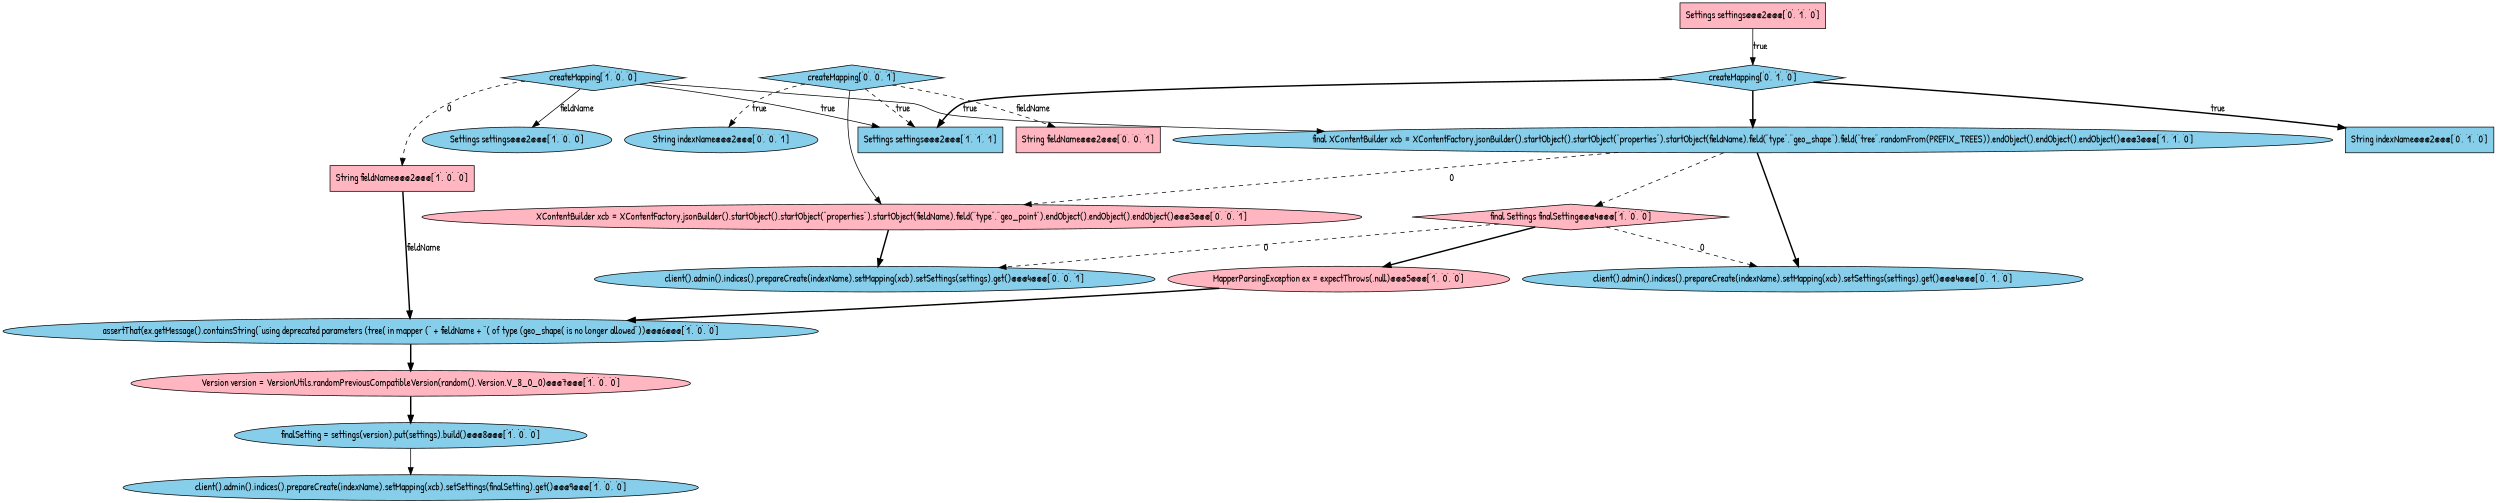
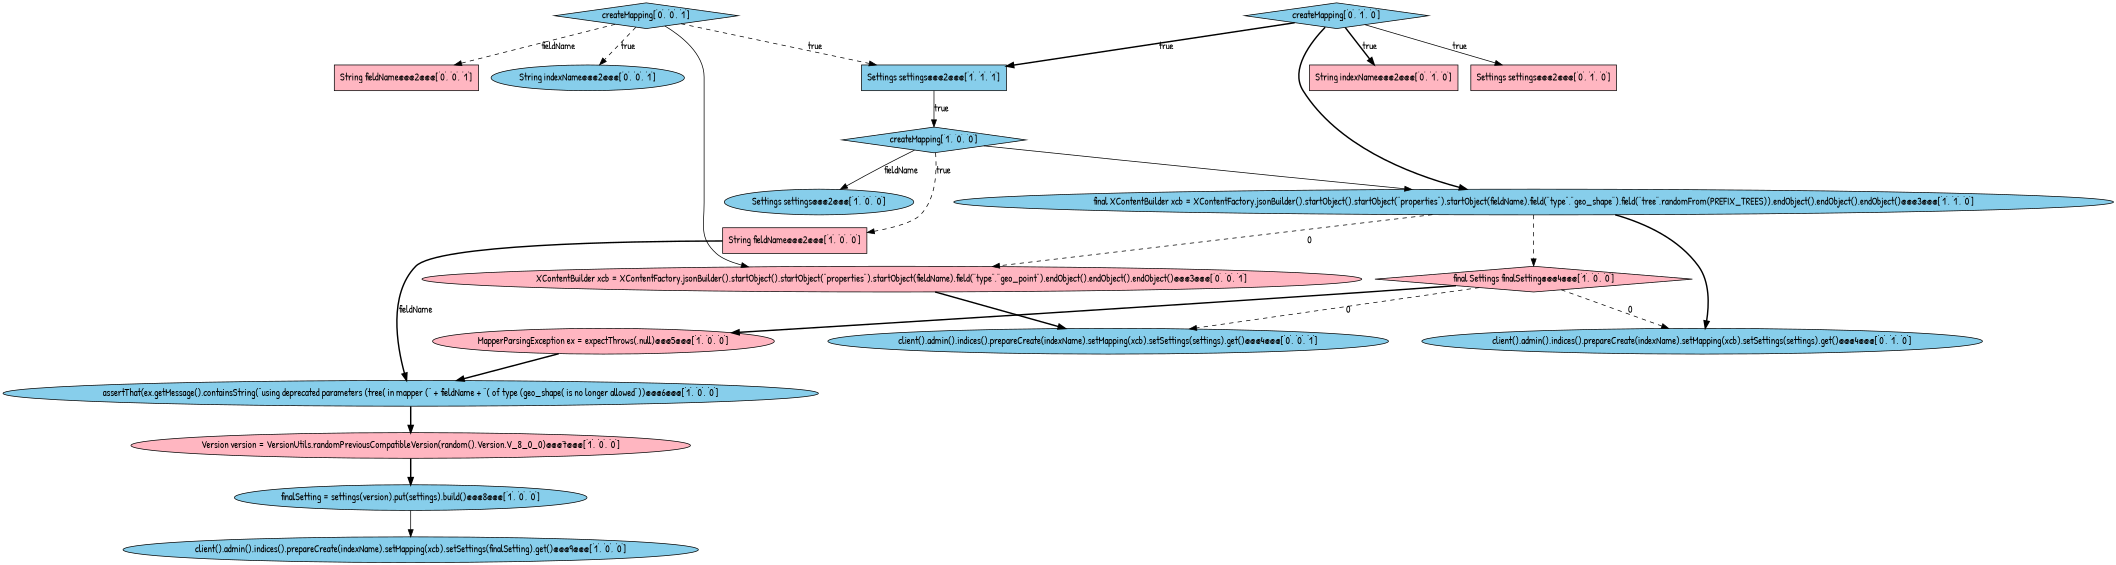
(1753, 43) -> (1430, 44)
(745, 100) -> (934, 105)
(450, 109) -> (944, 171)
(2420, 140) -> (1384, 78)
